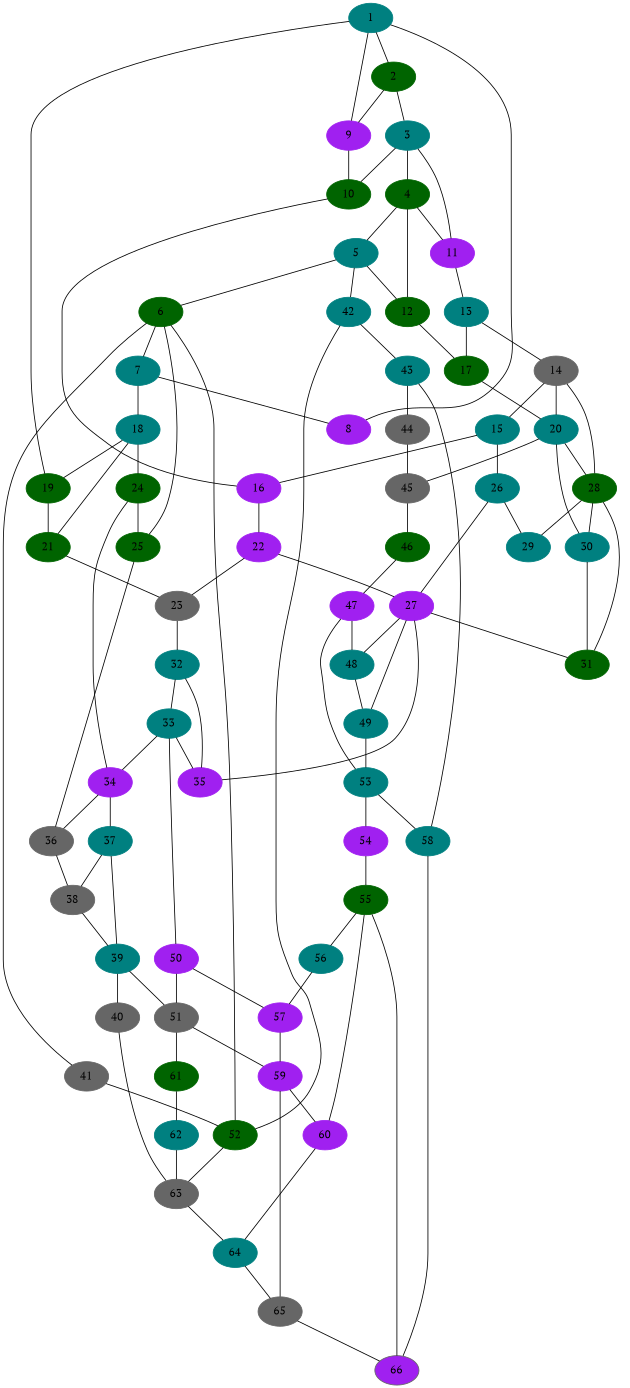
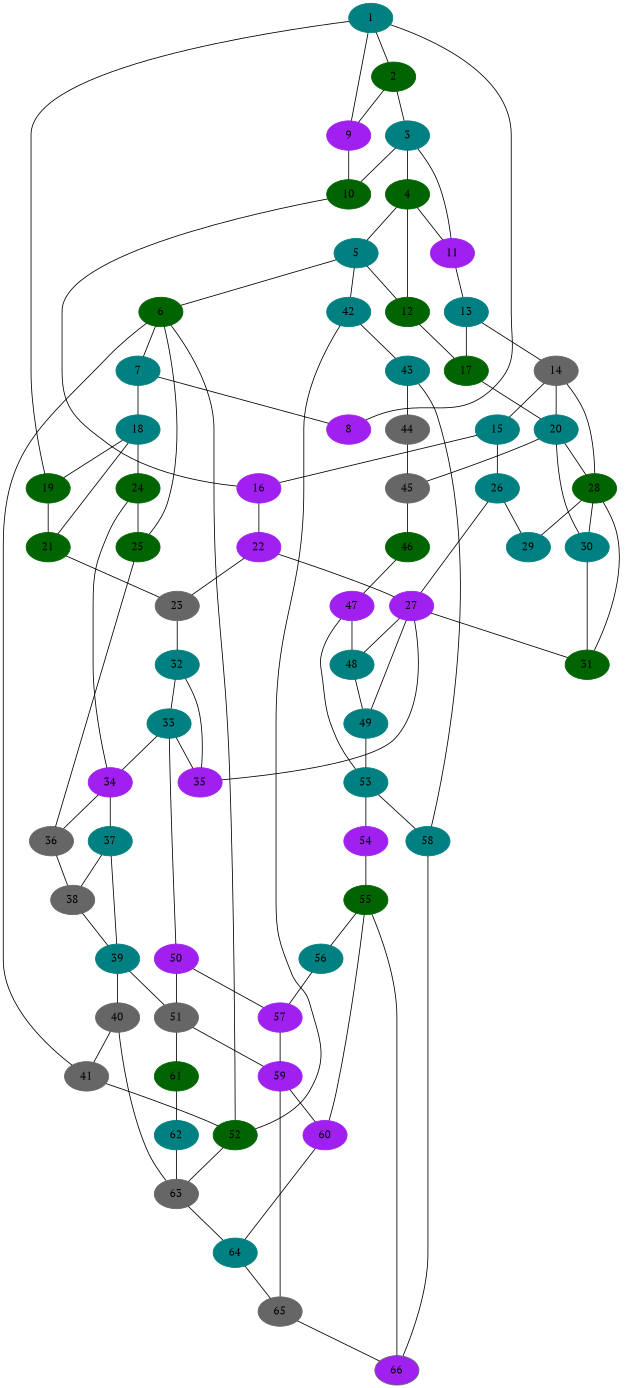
none -> (102, 1047)
